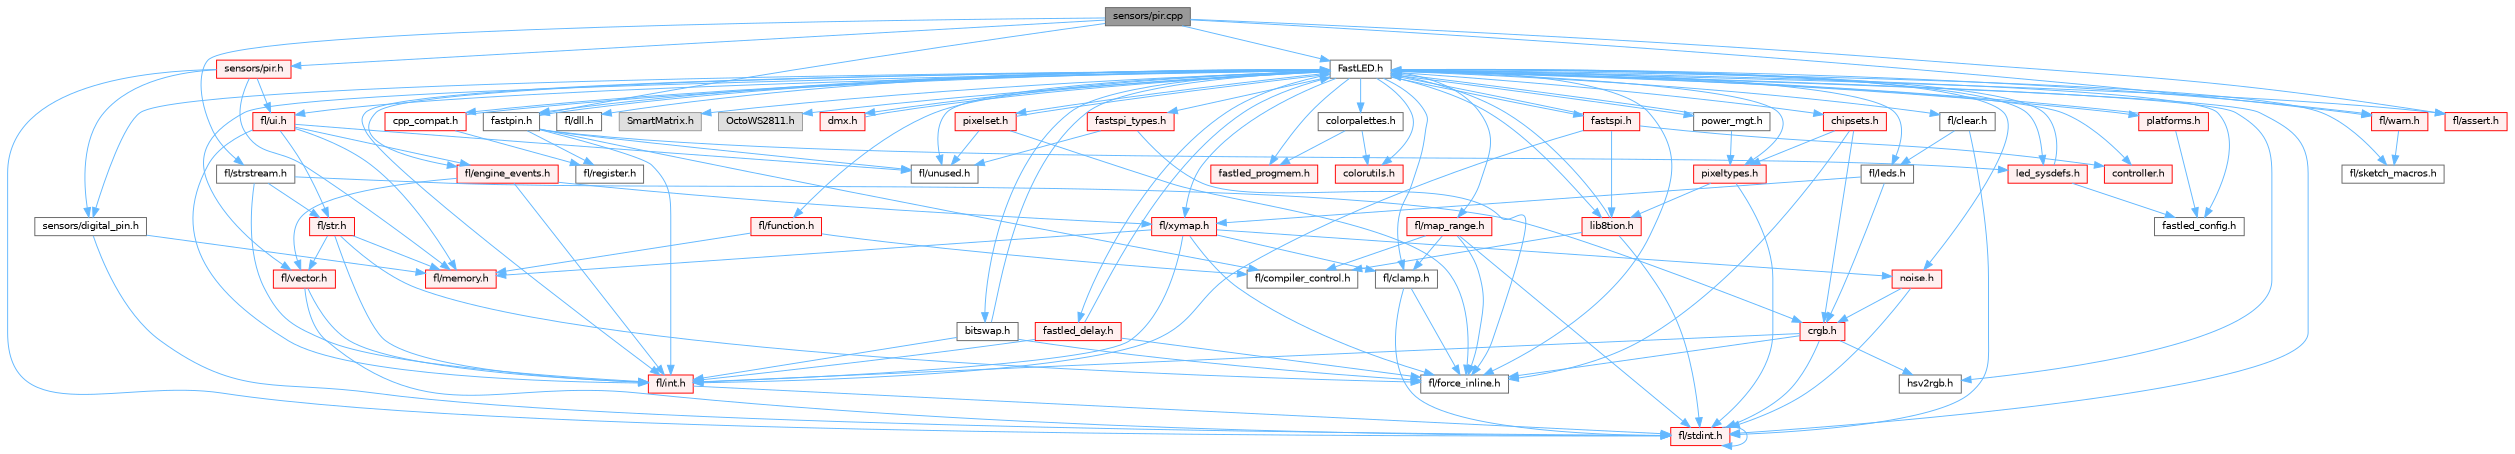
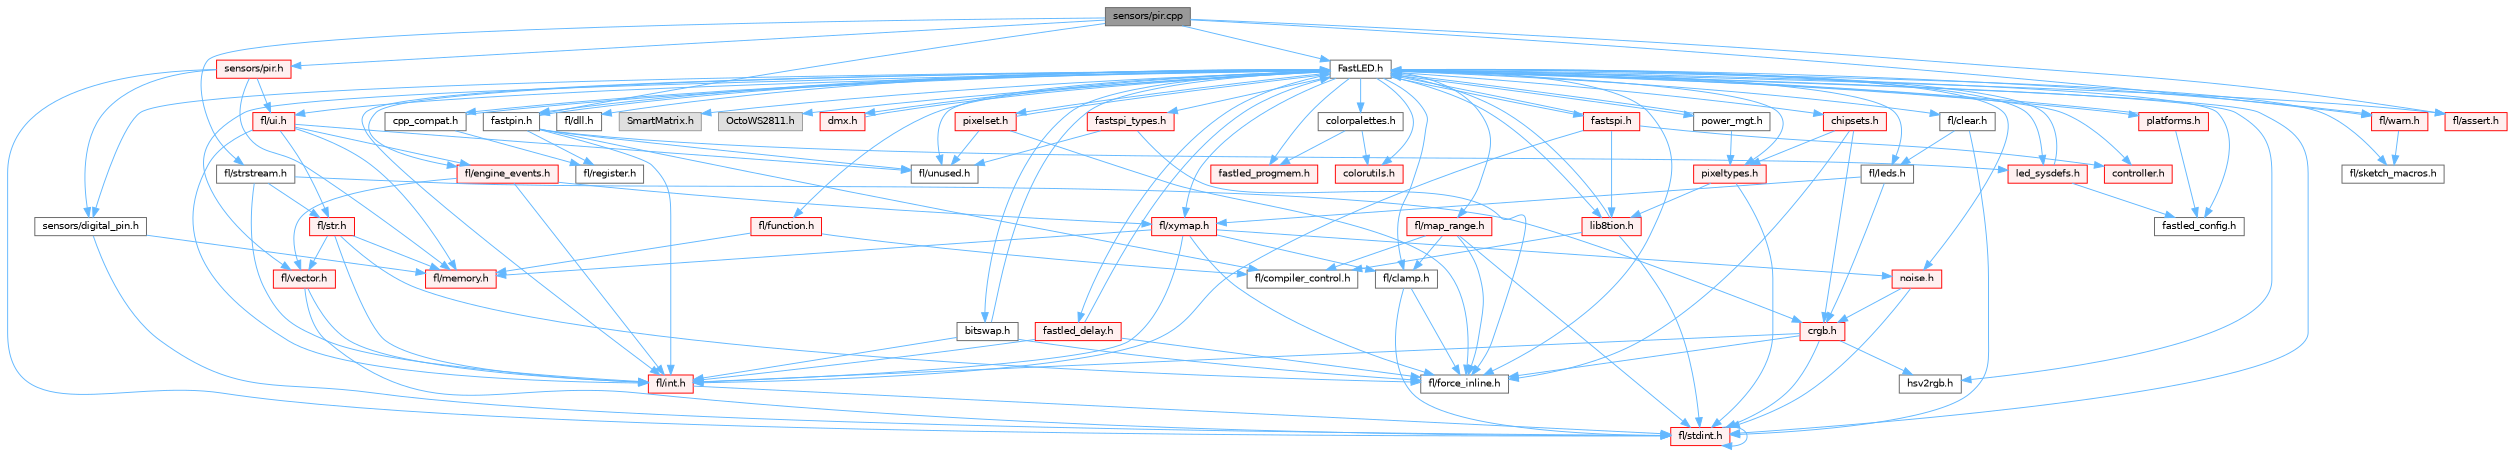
(426, 122) -> (426, 122)
